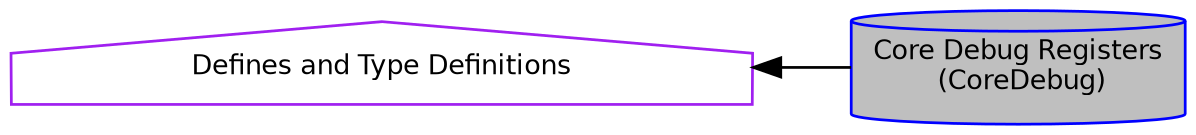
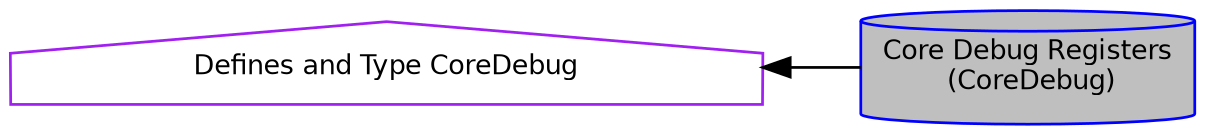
(382, 67) -> (387, 67)
